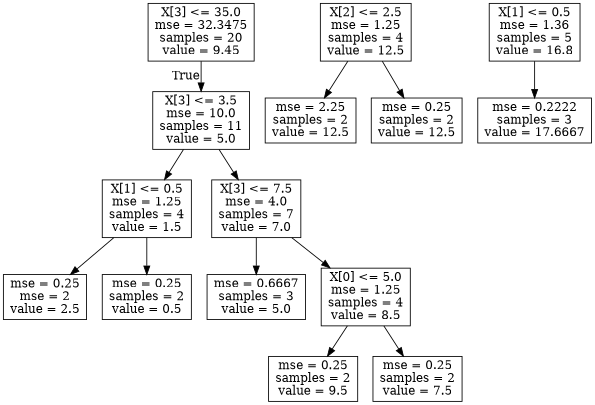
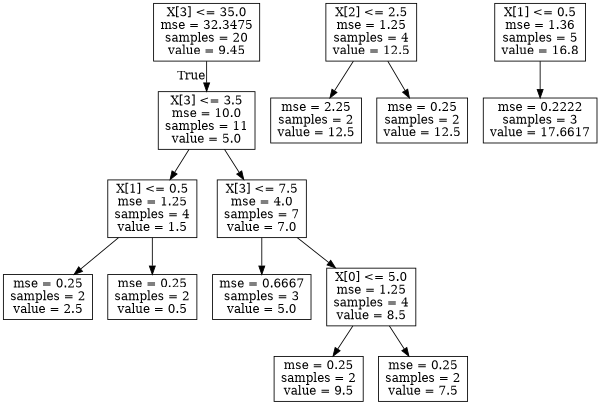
(535, 121) -> (540, 121)
(45, 297) -> (48, 297)
